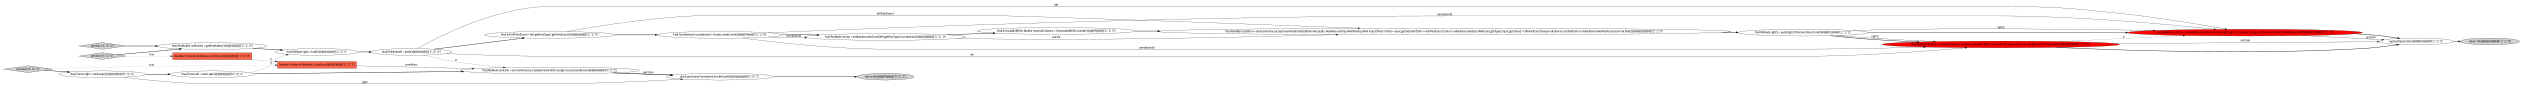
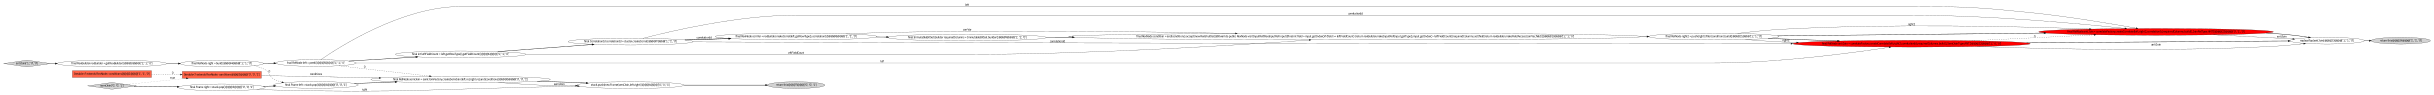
(102, 56) -> none
(269, 66) -> (269, 73)
